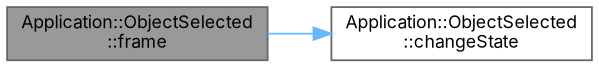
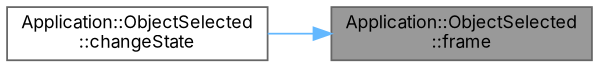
(291, 34) -> (291, 34)
